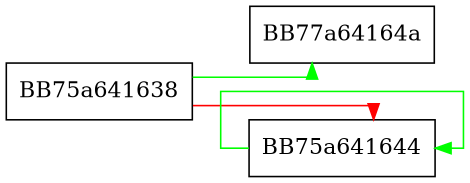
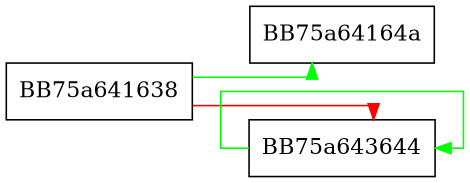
(342, 35) -> (342, 35)
(342, 148) -> (342, 148)
